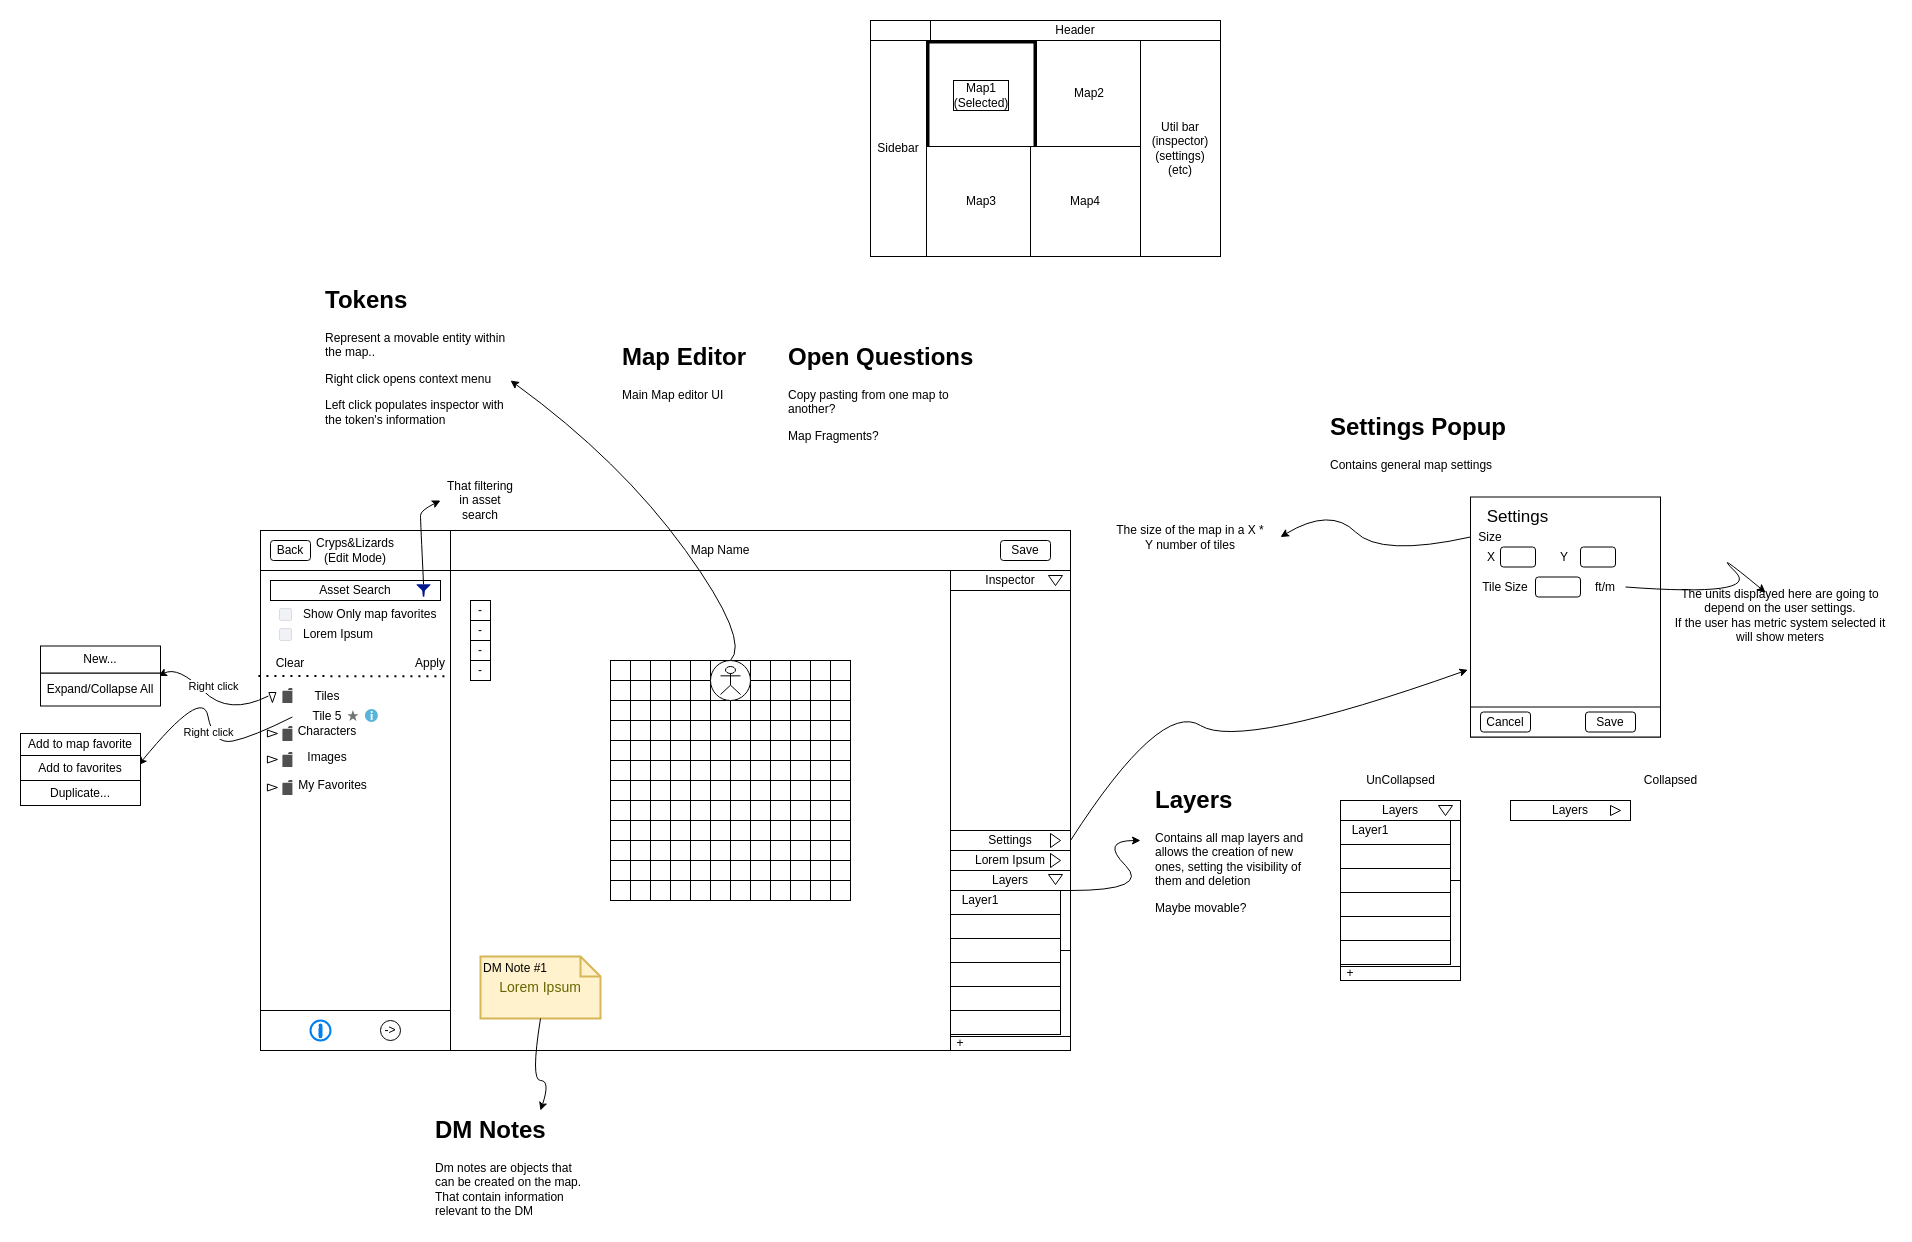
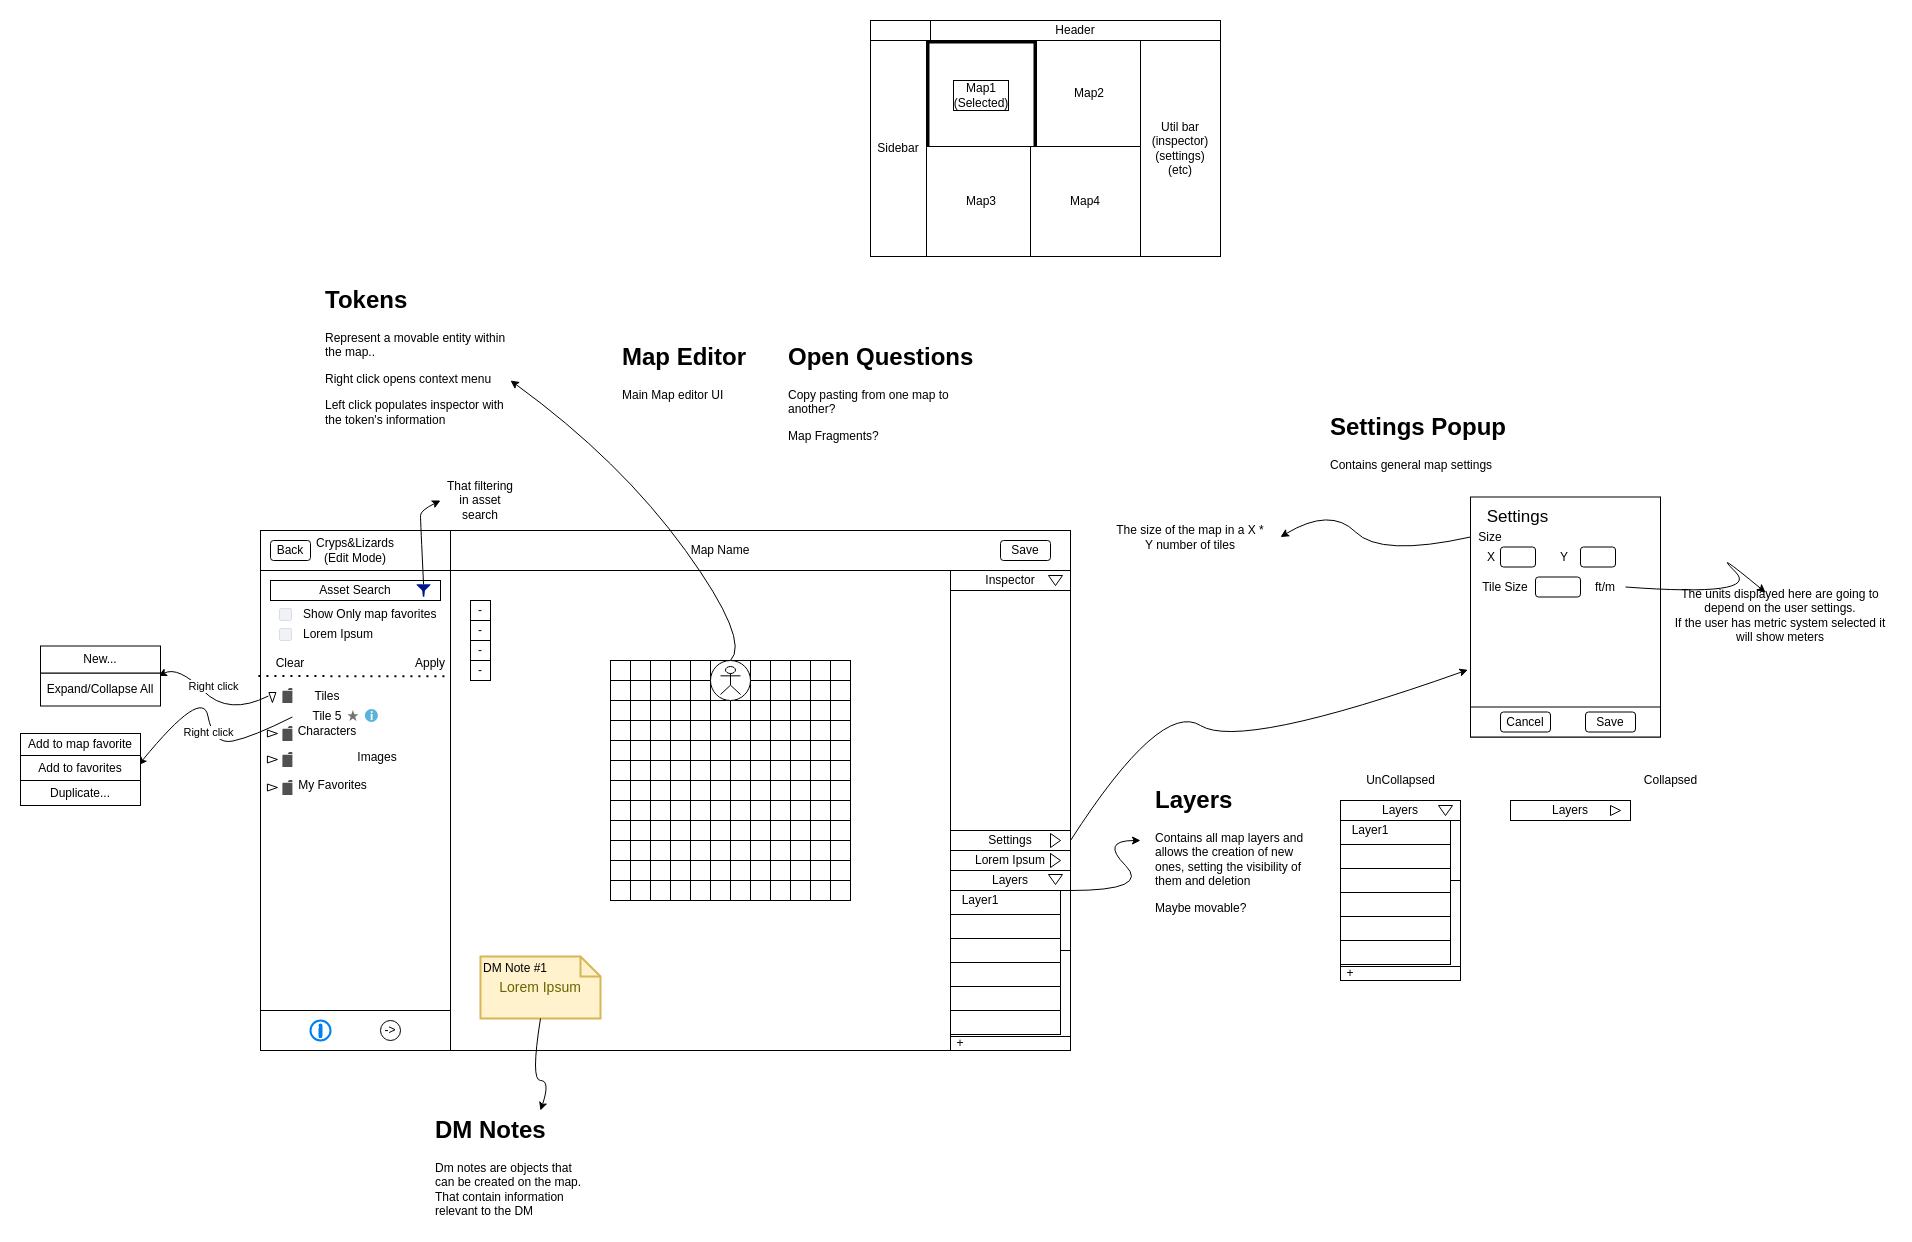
(1506, 722) -> (1526, 722)
(327, 757) -> (377, 757)
